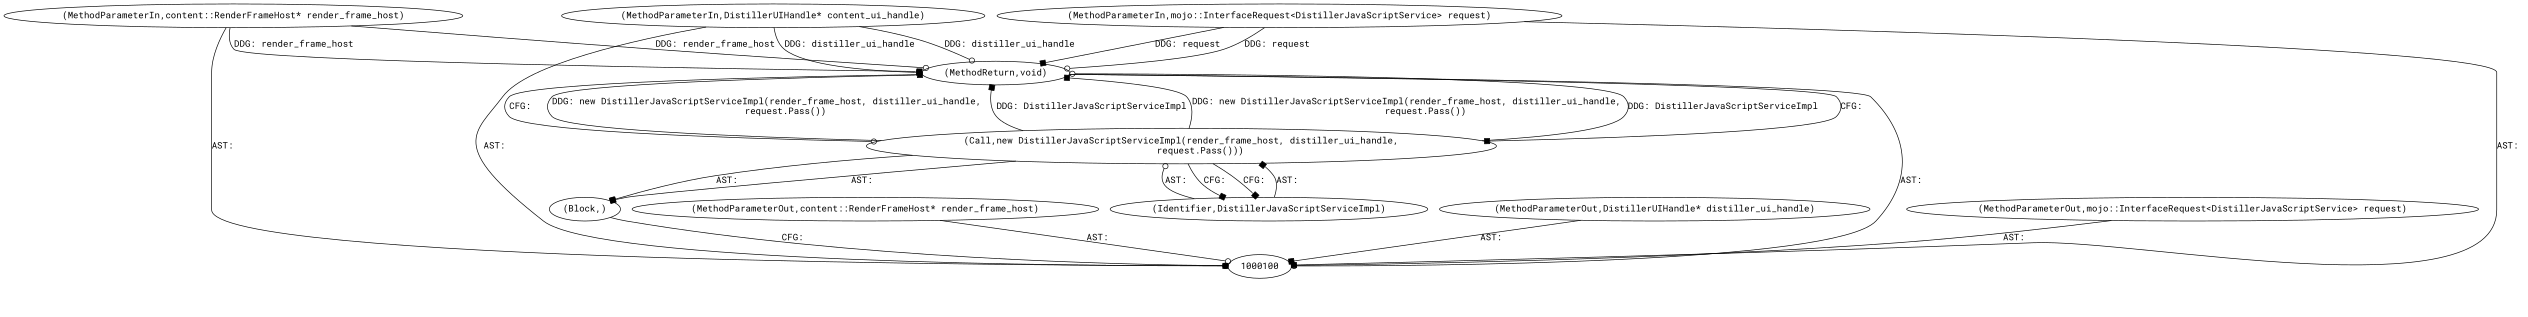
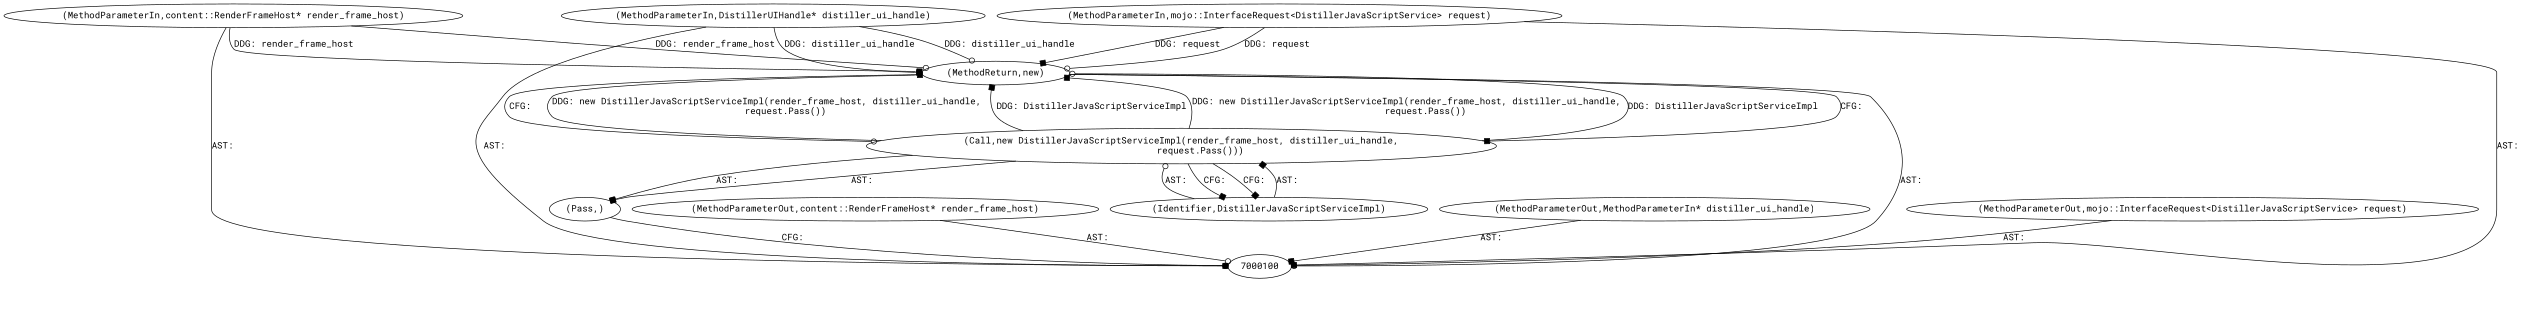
(773, 16) -> (773, 16)
(996, 73) -> (996, 73)
(585, 209) -> (585, 209)
(1655, 209) -> (1655, 209)
(1260, 266) -> (1260, 266)
